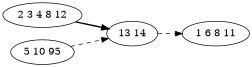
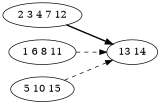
(42, 15) -> (42, 15)
(167, 34) -> (88, 52)
(42, 52) -> (42, 89)
